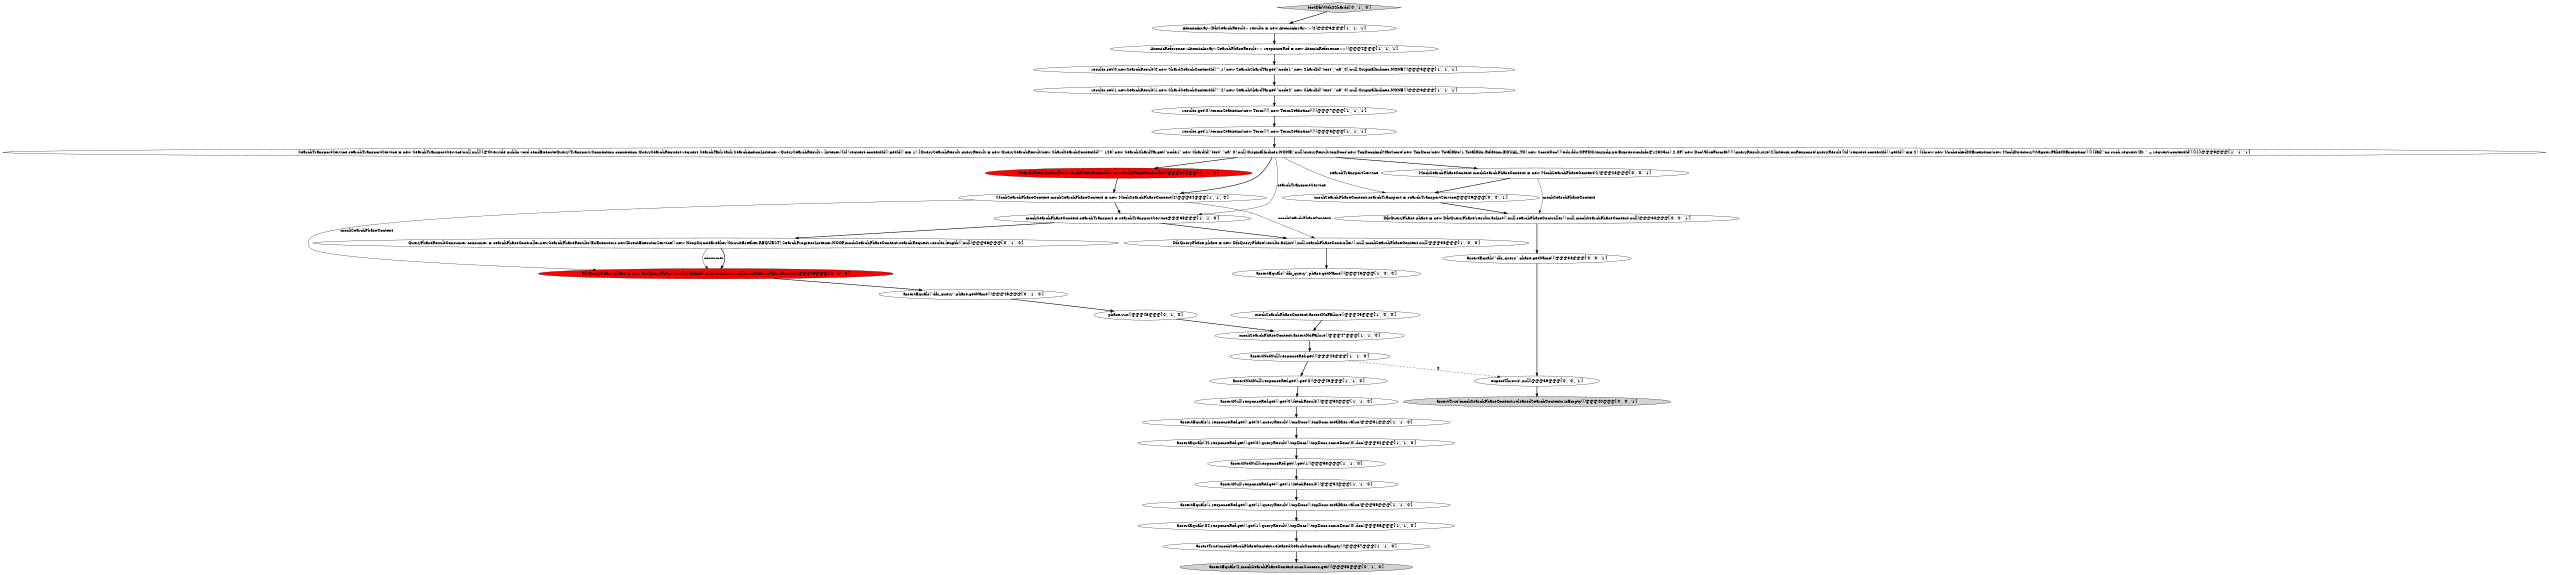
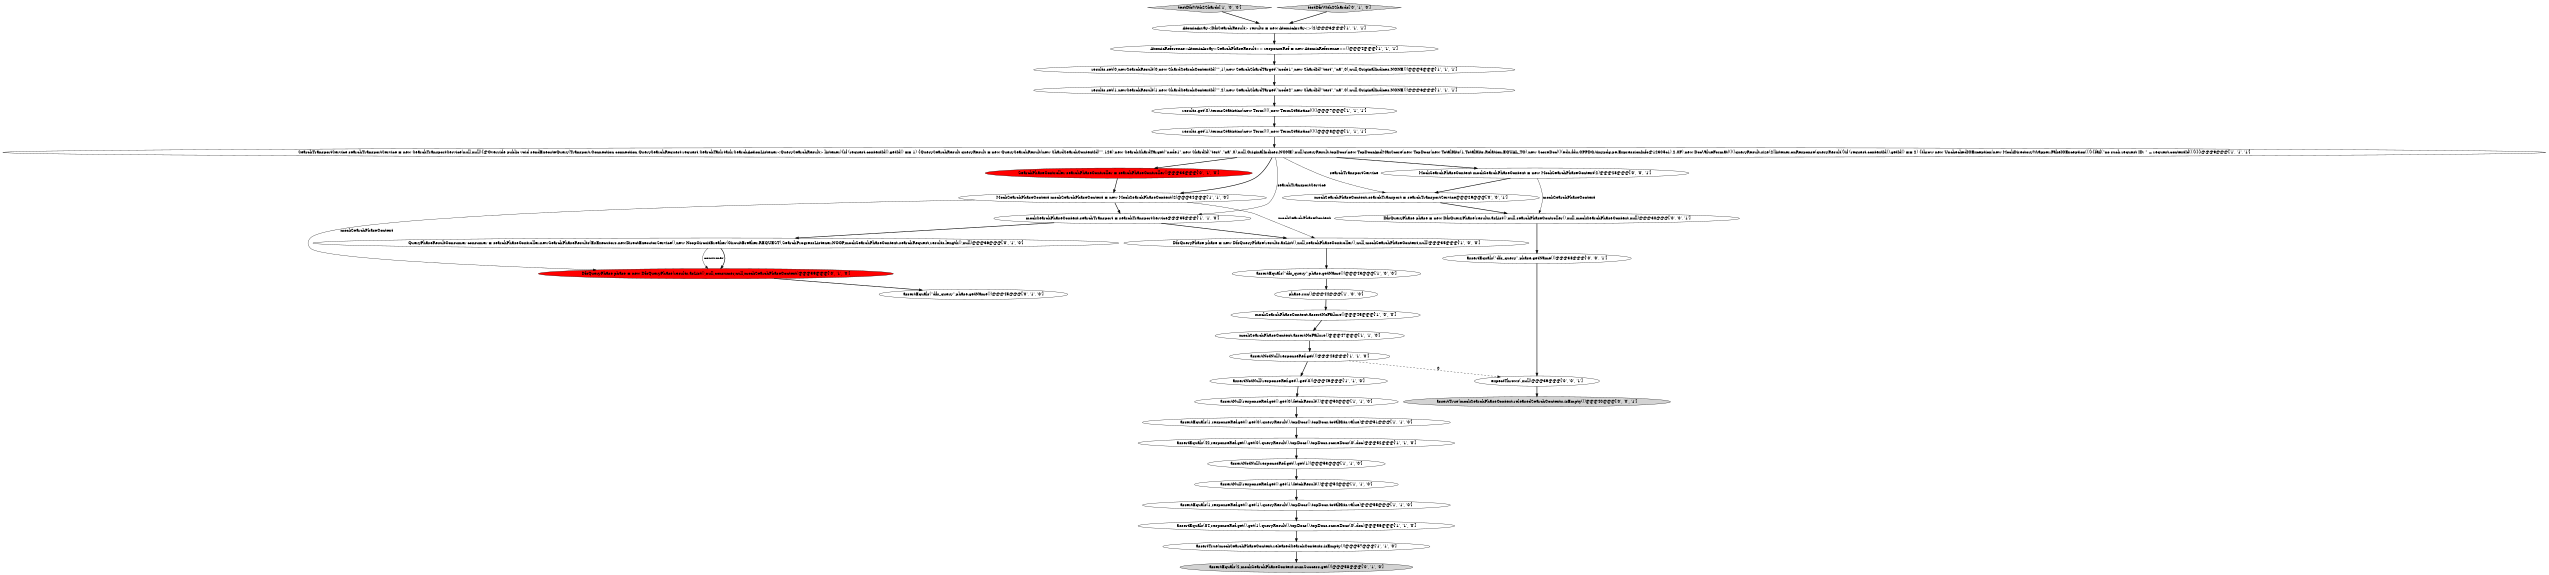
none -> (1210, 8)
none -> (1326, 294)
(1146, 315) -> none
